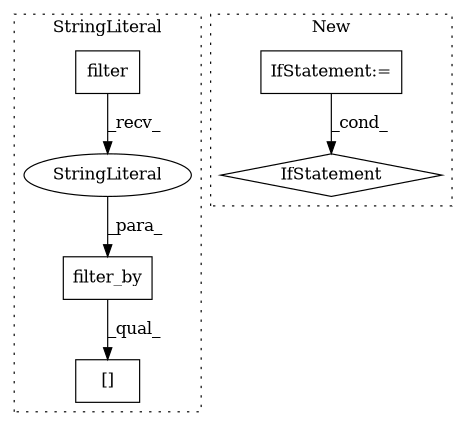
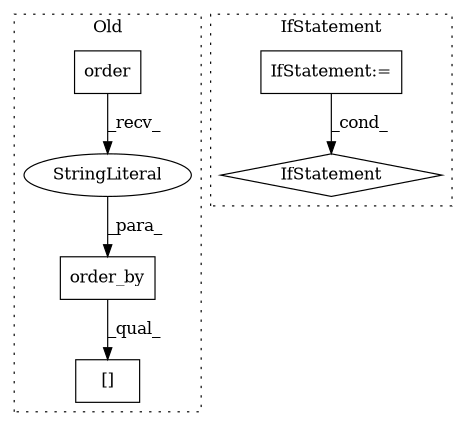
(108, 28) -> (108, 28)
(331, 28) -> (331, 28)
(108, 72) -> (108, 72)
(108, 278) -> (108, 278)
